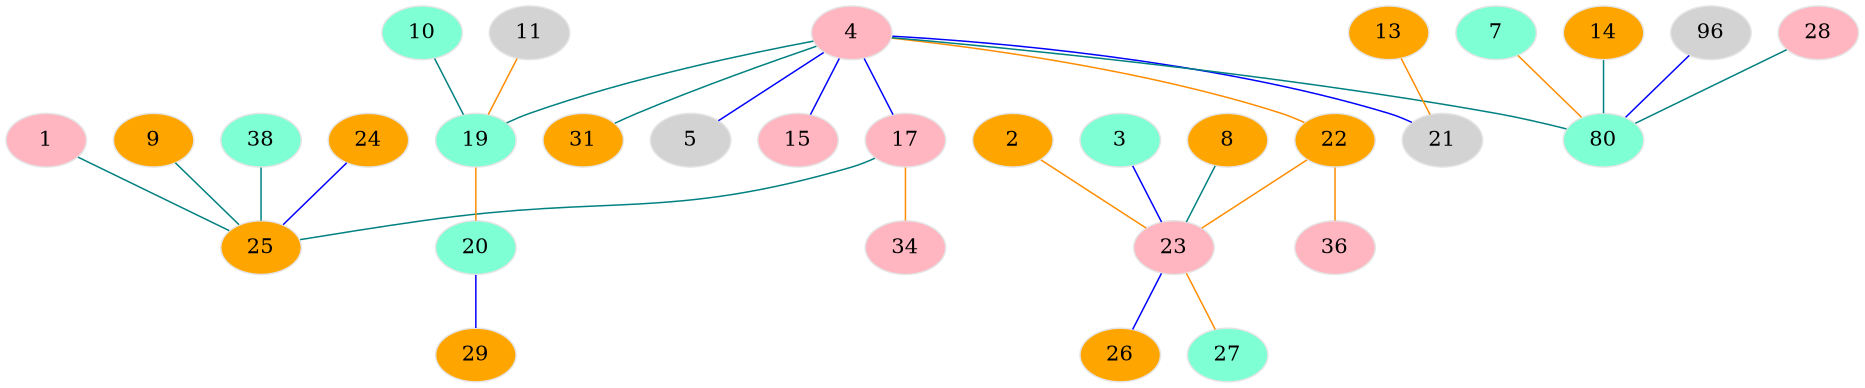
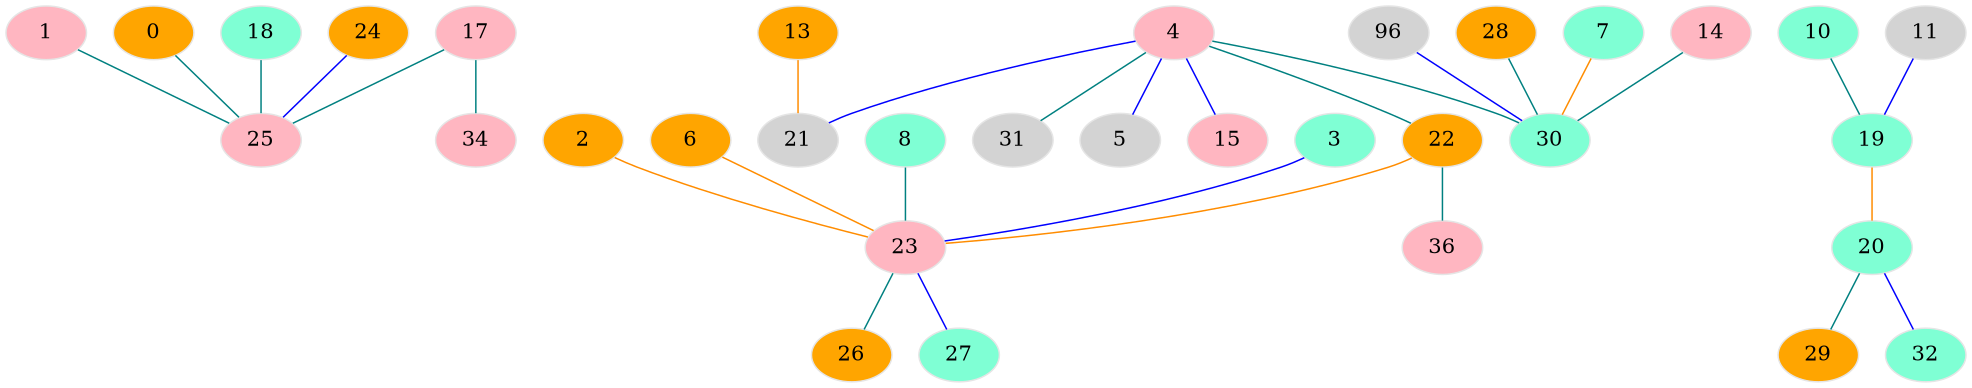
(1604, 33) -> (1711, 33)
(1818, 33) -> (1496, 33)
(1100, 69) -> (1311, 83)
(658, 75) -> none
(503, 87) -> (1899, 87)
(879, 87) -> none
(154, 140) -> (154, 33)
(261, 140) -> (261, 33)
(583, 140) -> (1013, 140)
none -> (691, 140)
(1228, 140) -> (905, 140)
(1604, 140) -> (1550, 140)
(905, 194) -> (476, 87)
(1335, 194) -> (1442, 194)
(261, 248) -> (261, 140)
(476, 301) -> (1845, 301)
(1147, 301) -> (879, 301)
(1201, 301) -> (932, 301)
none -> (1926, 355)
